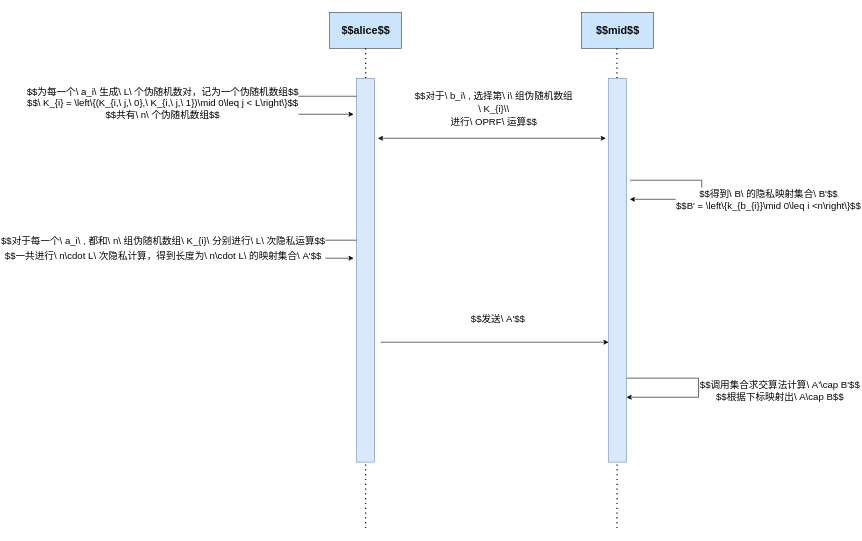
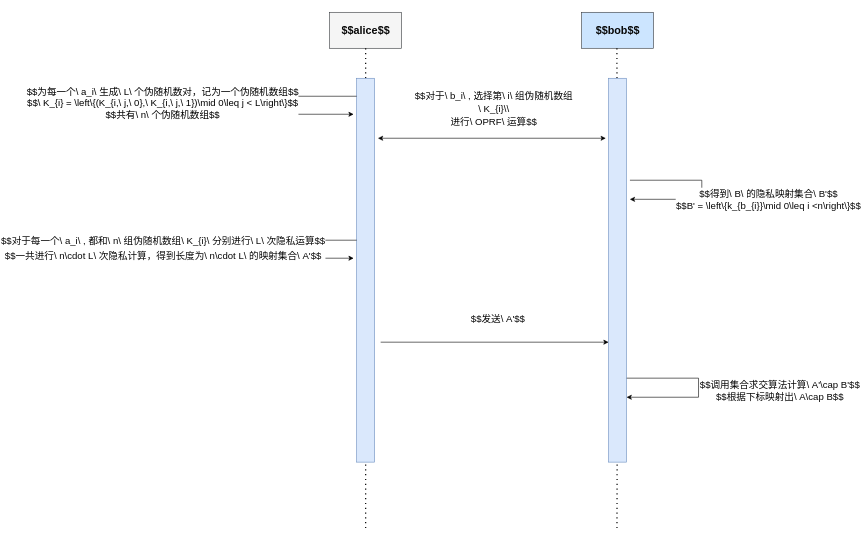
(365, 30) -> (365, 30)
(618, 30) -> (618, 30)
